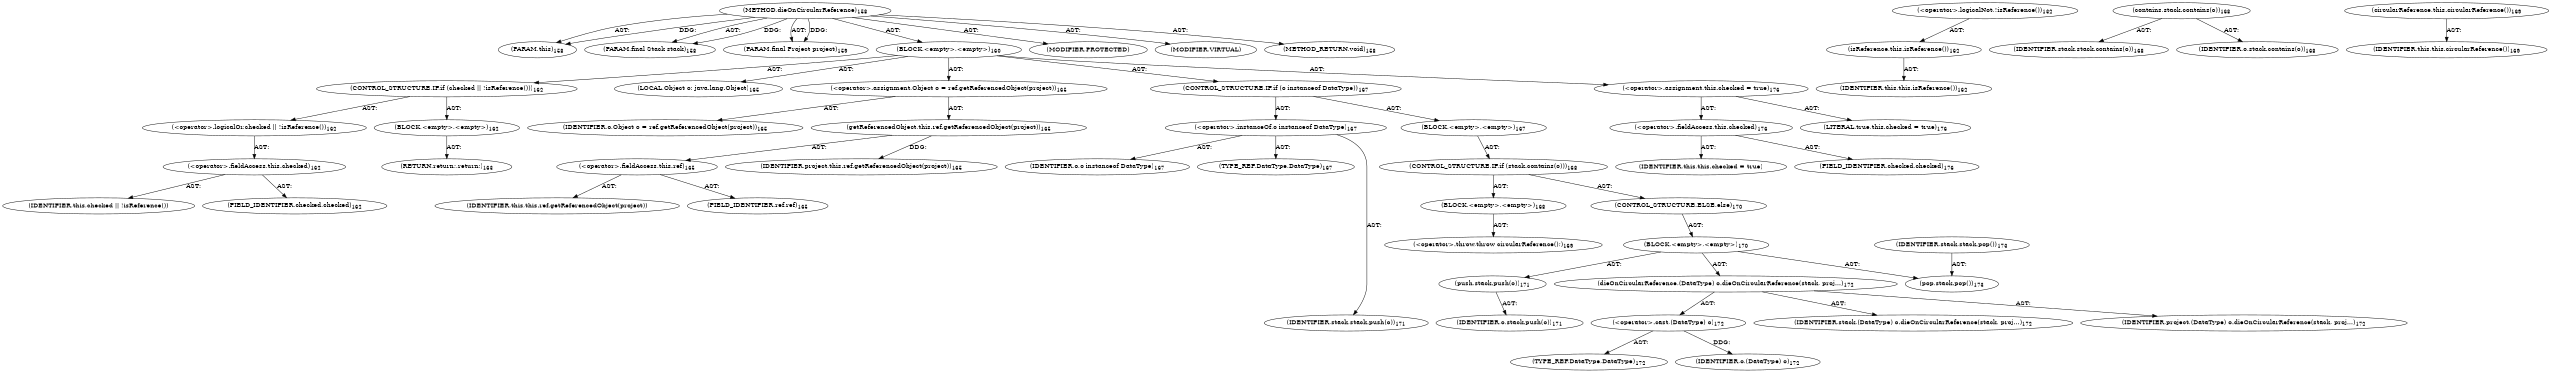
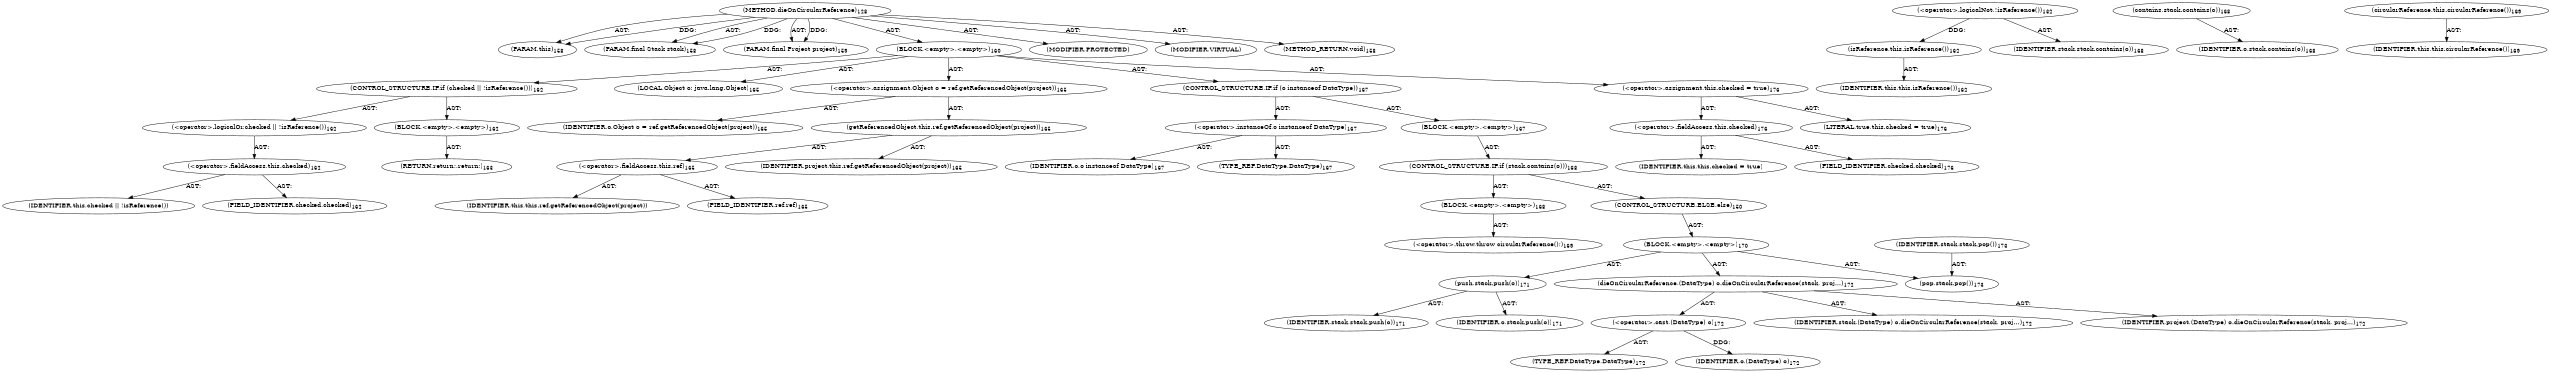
(862, 10) -> (862, 10)
(2133, 29) -> (2030, 29)
(1958, 30) -> (1958, 30)
(919, 147) -> (919, 147)
(1737, 205) -> (1737, 205)
(1367, 216) -> (1423, 303)
